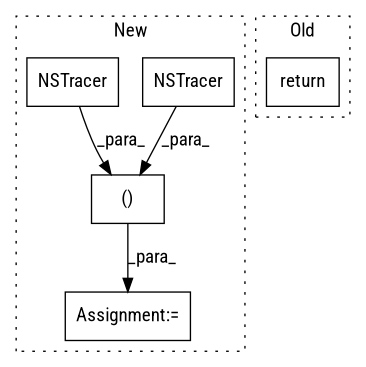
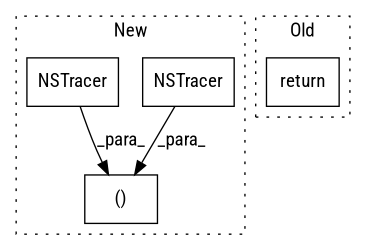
(128, 316) -> none
